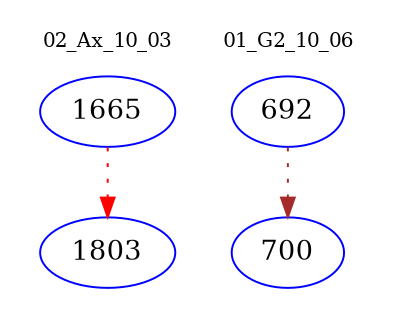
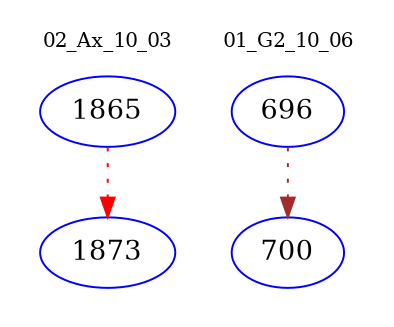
(108, 112) -> (108, 112)
(288, 112) -> (288, 112)
(108, 253) -> (108, 253)
